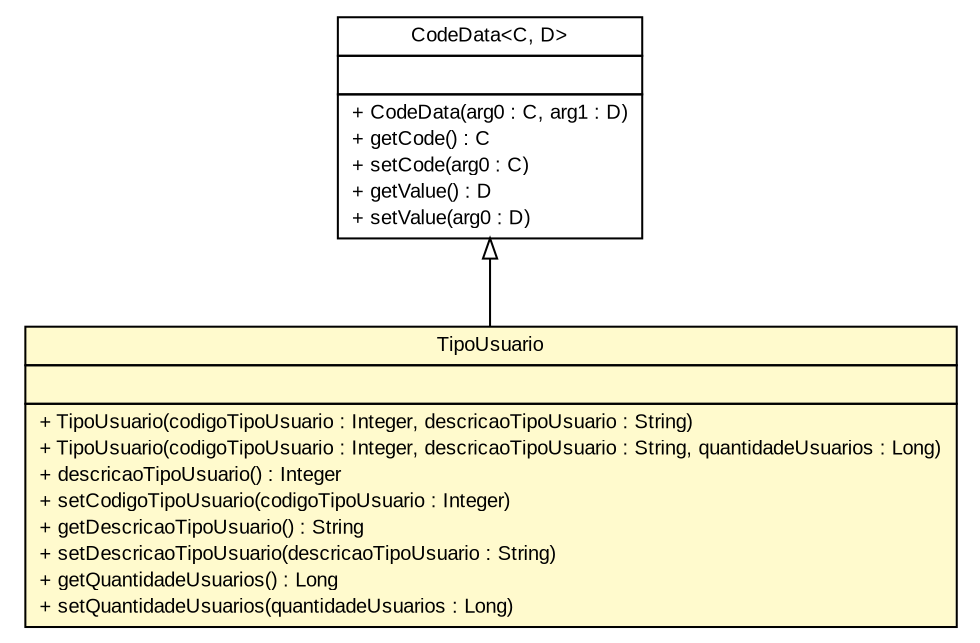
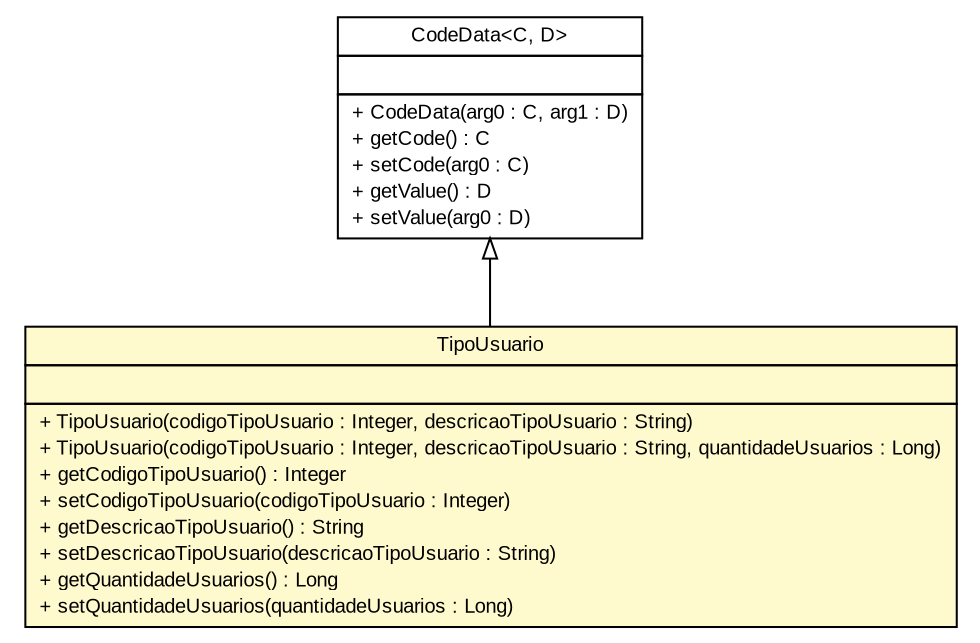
(191, 475) -> (193, 475)
